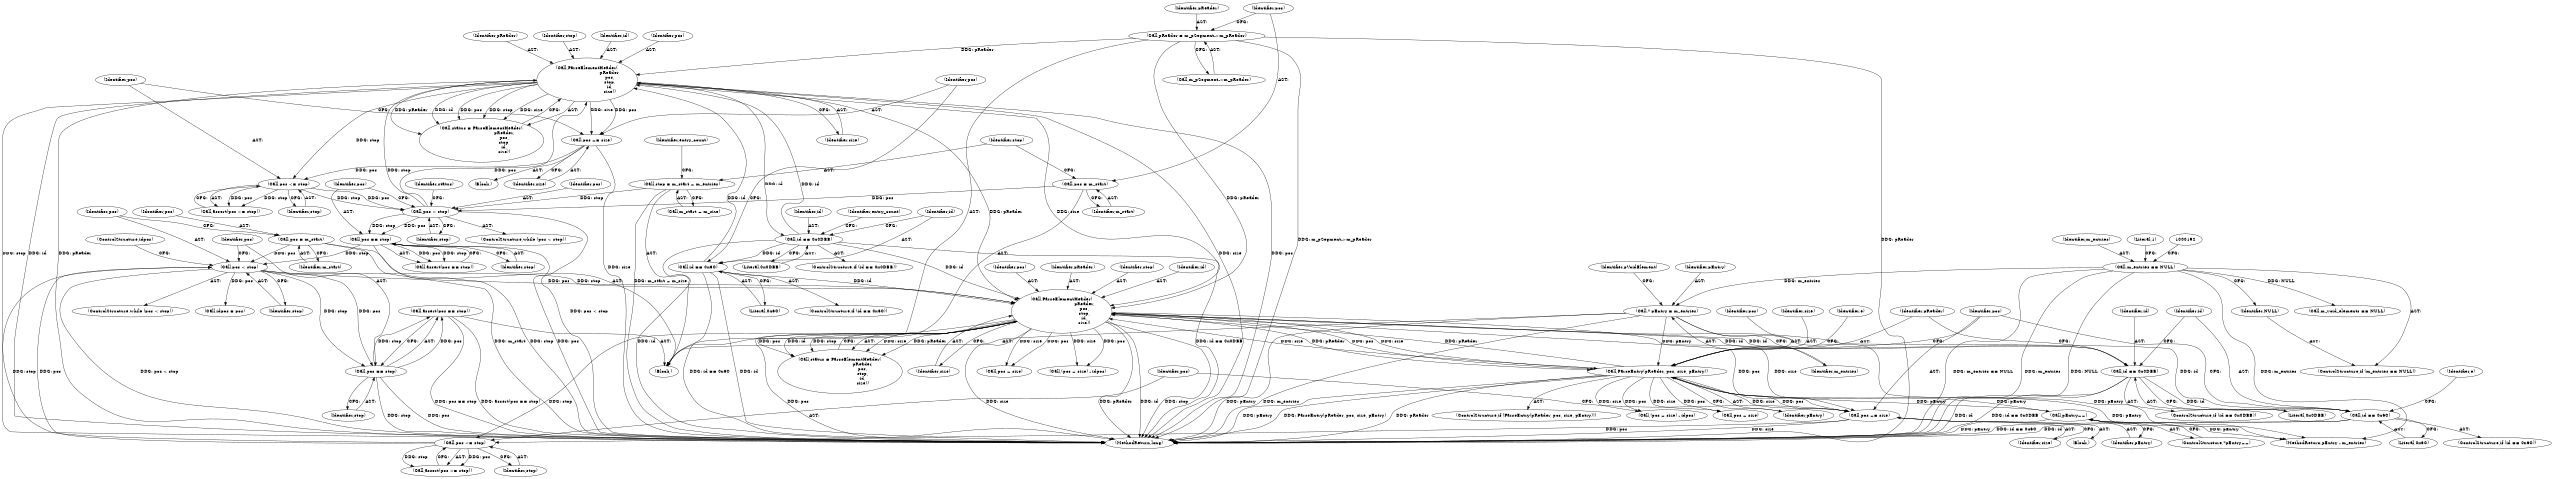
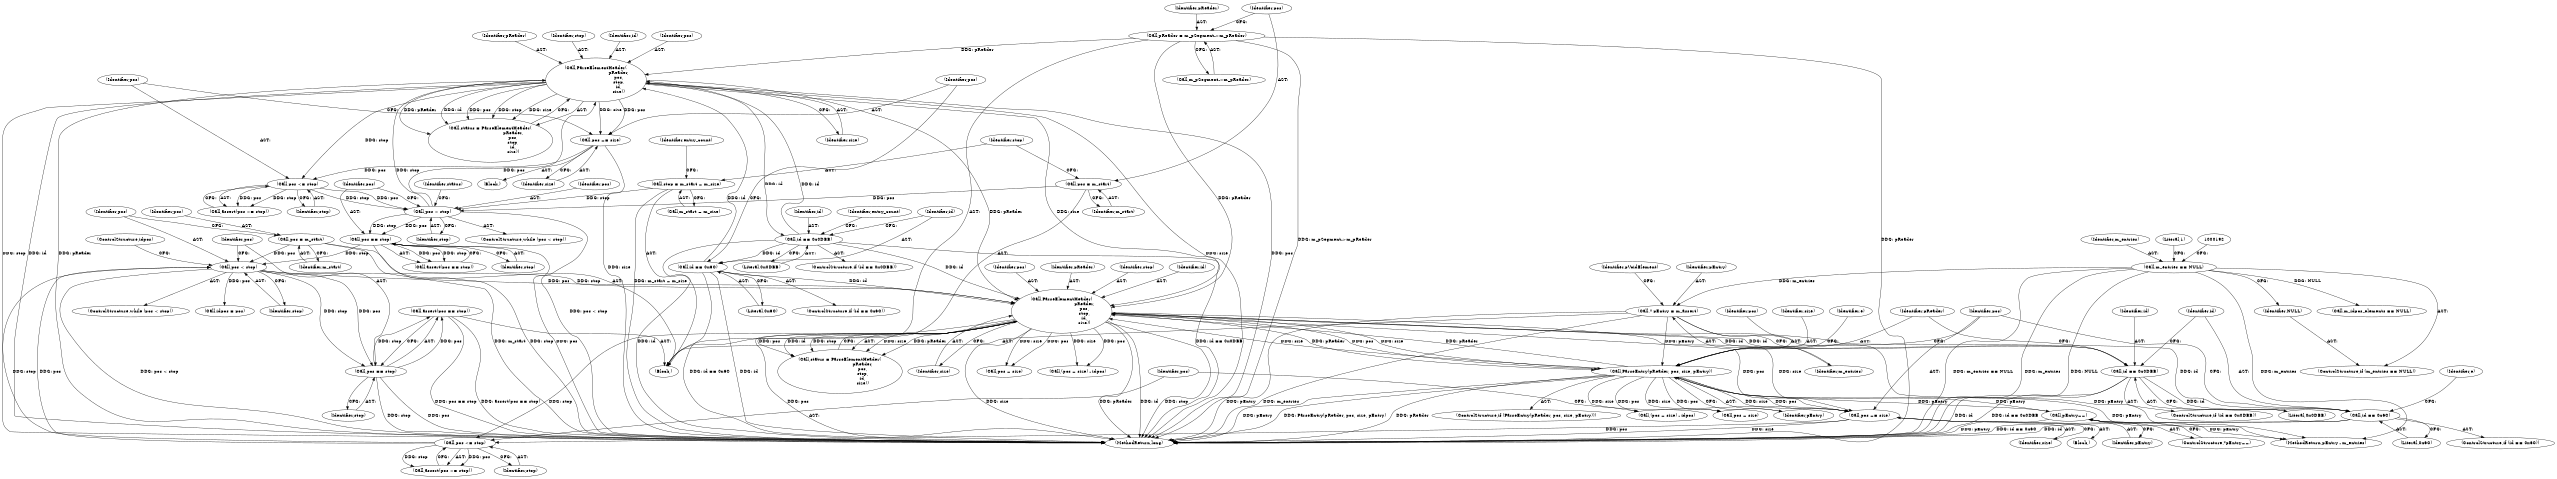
(682, 184) -> (686, 184)
(1667, 311) -> (1668, 311)
(2347, 311) -> (2372, 311)
